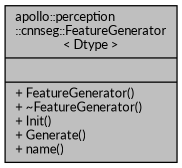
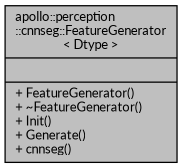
(40, 150) -> (44, 150)
